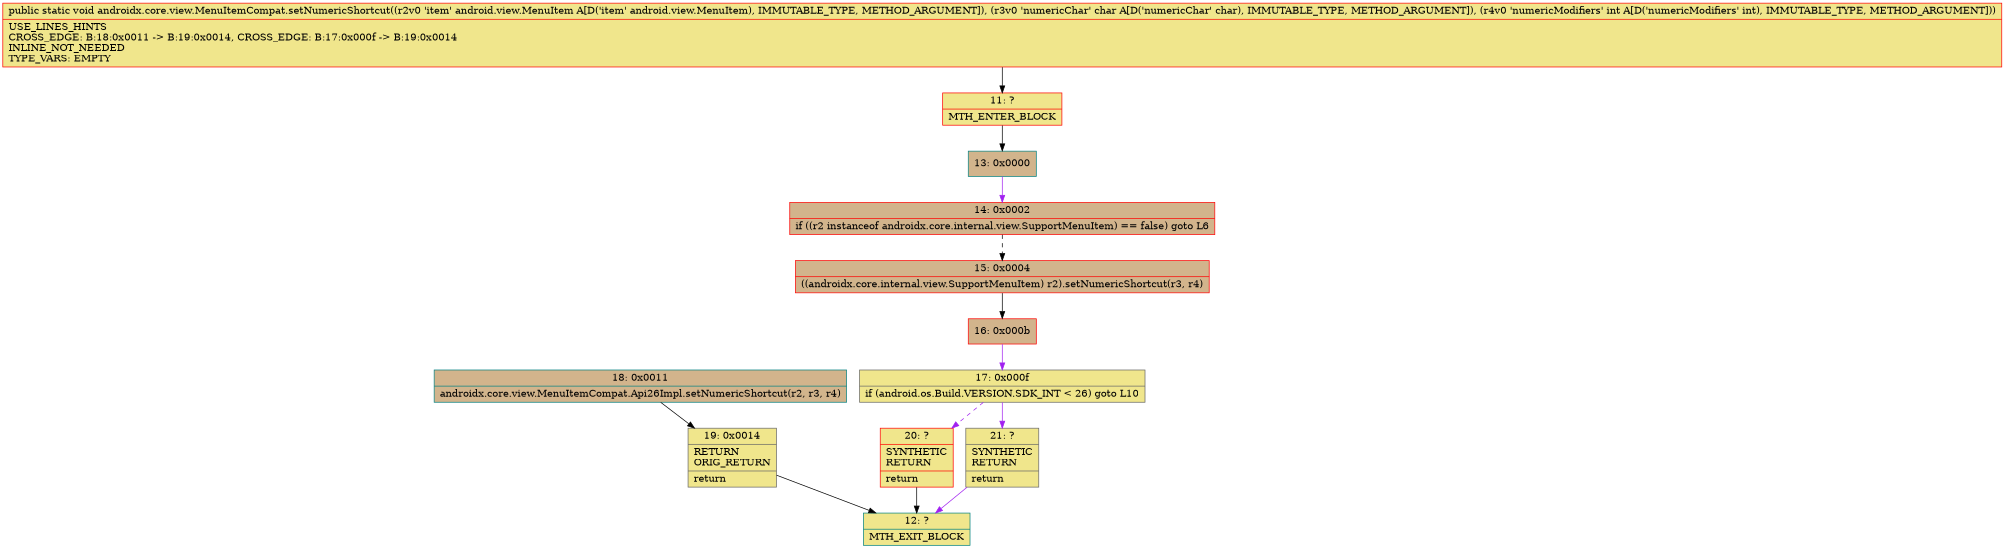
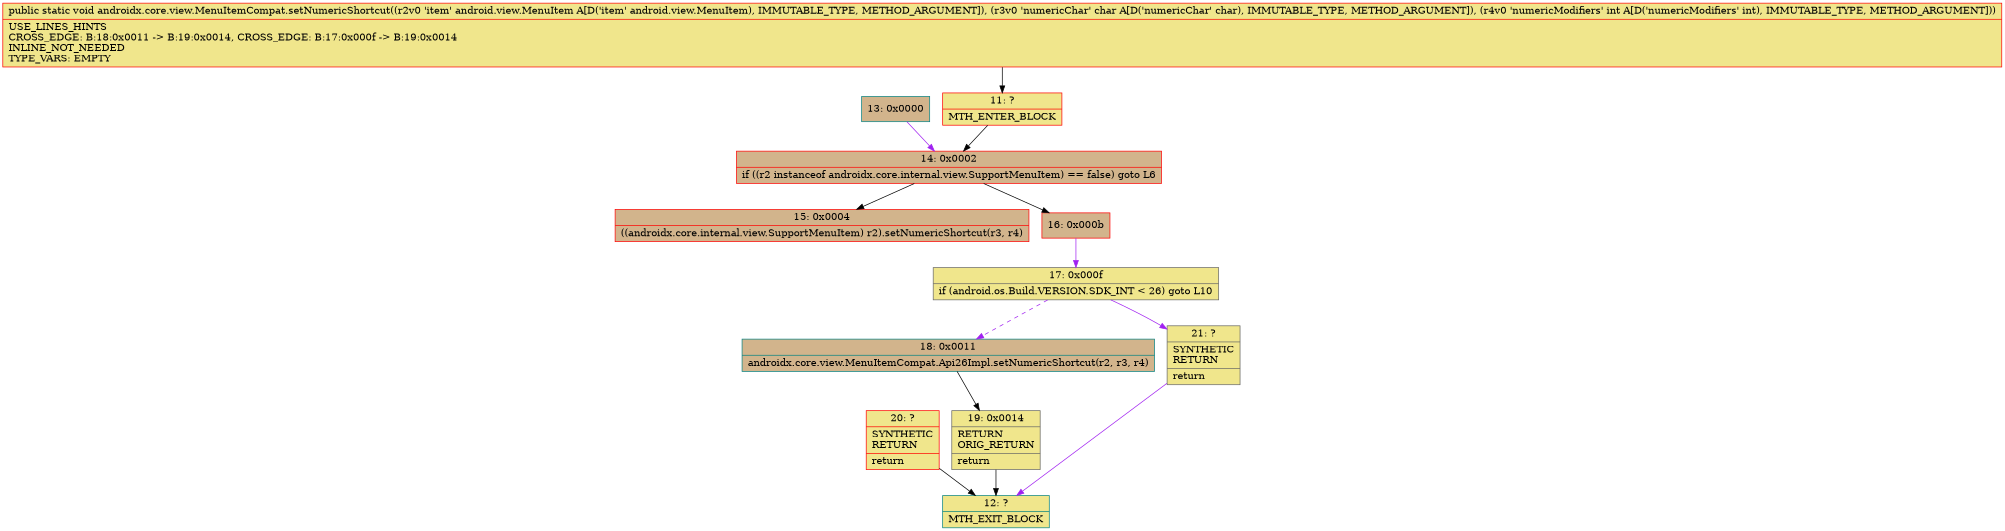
(1002, 135) -> (978, 136)
(1002, 244) -> (889, 195)
(1002, 302) -> (1013, 197)
(970, 413) -> (1015, 318)
